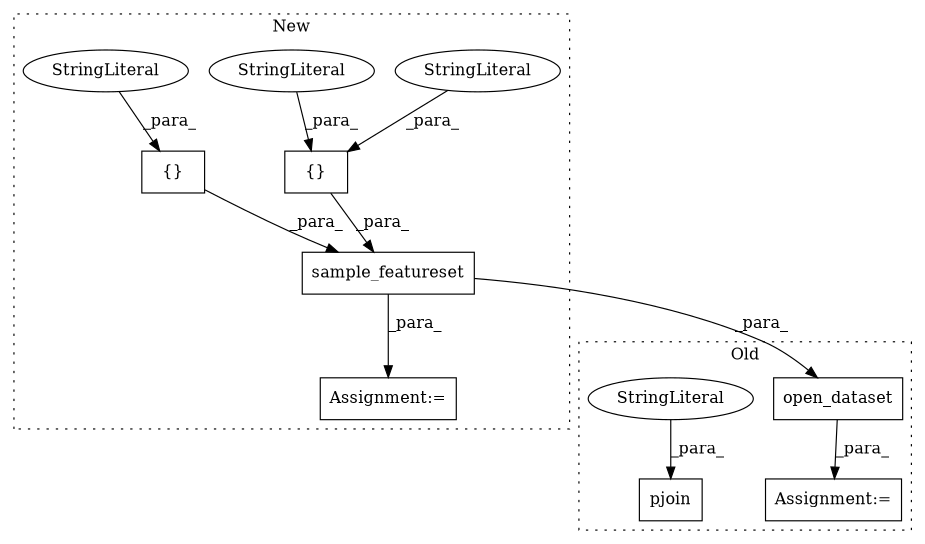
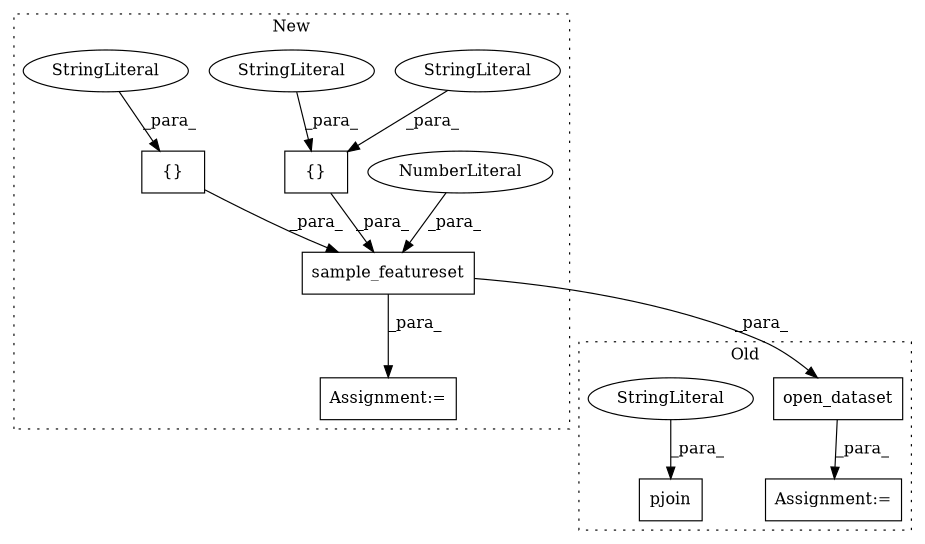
none -> (460, 172)
